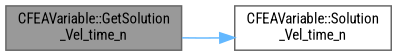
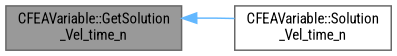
(201, 38) -> (216, 18)
